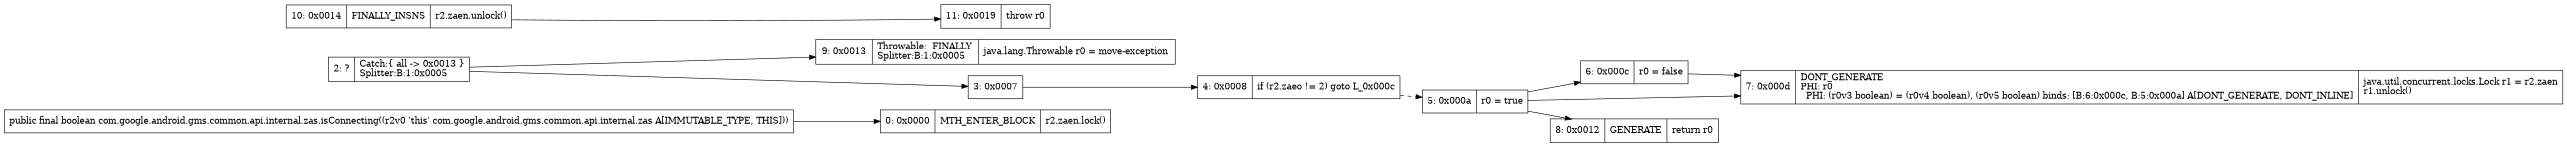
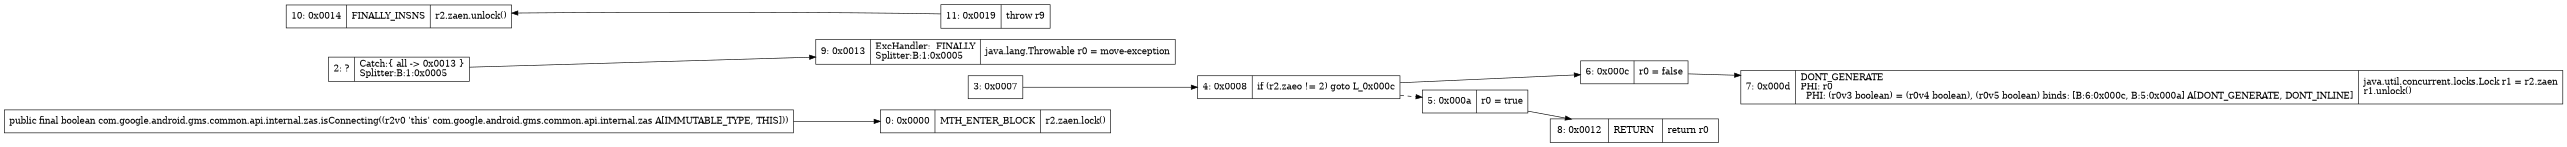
(1026, 16) -> (1026, 16)
(723, 21) -> (729, 12)
(924, 47) -> (925, 47)
(716, 79) -> none
(1551, 88) -> (1487, 79)
(1631, 98) -> none
(1636, 130) -> (1634, 130)
